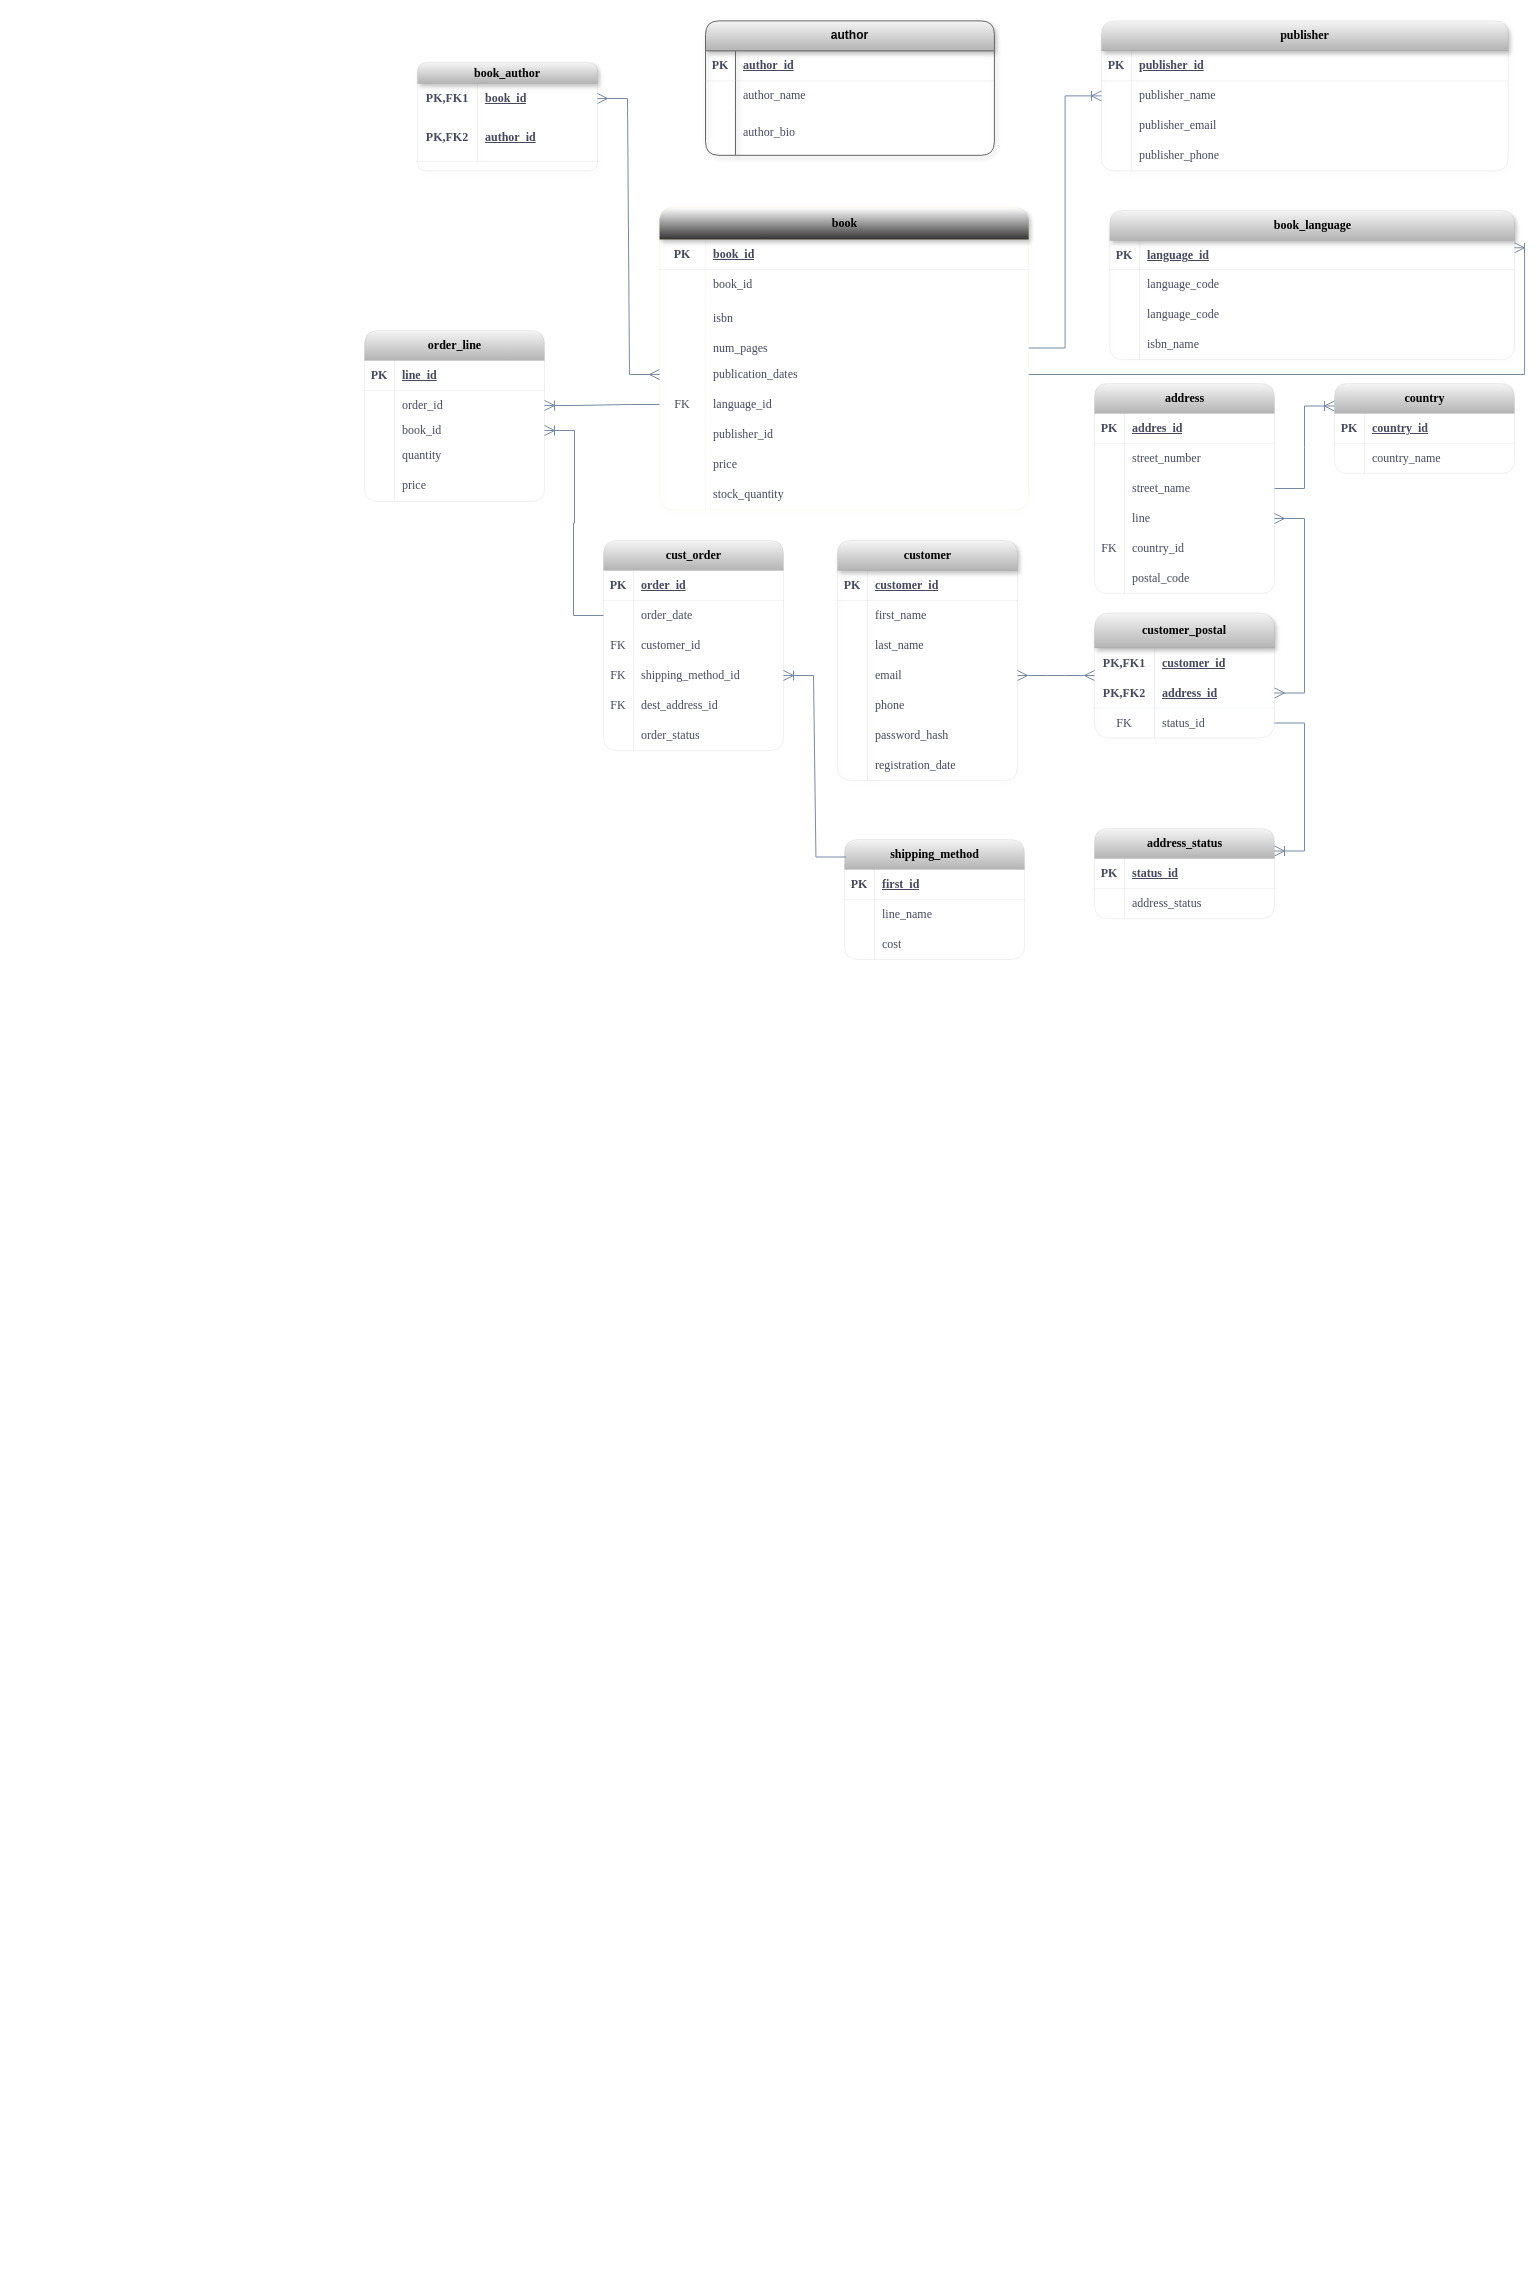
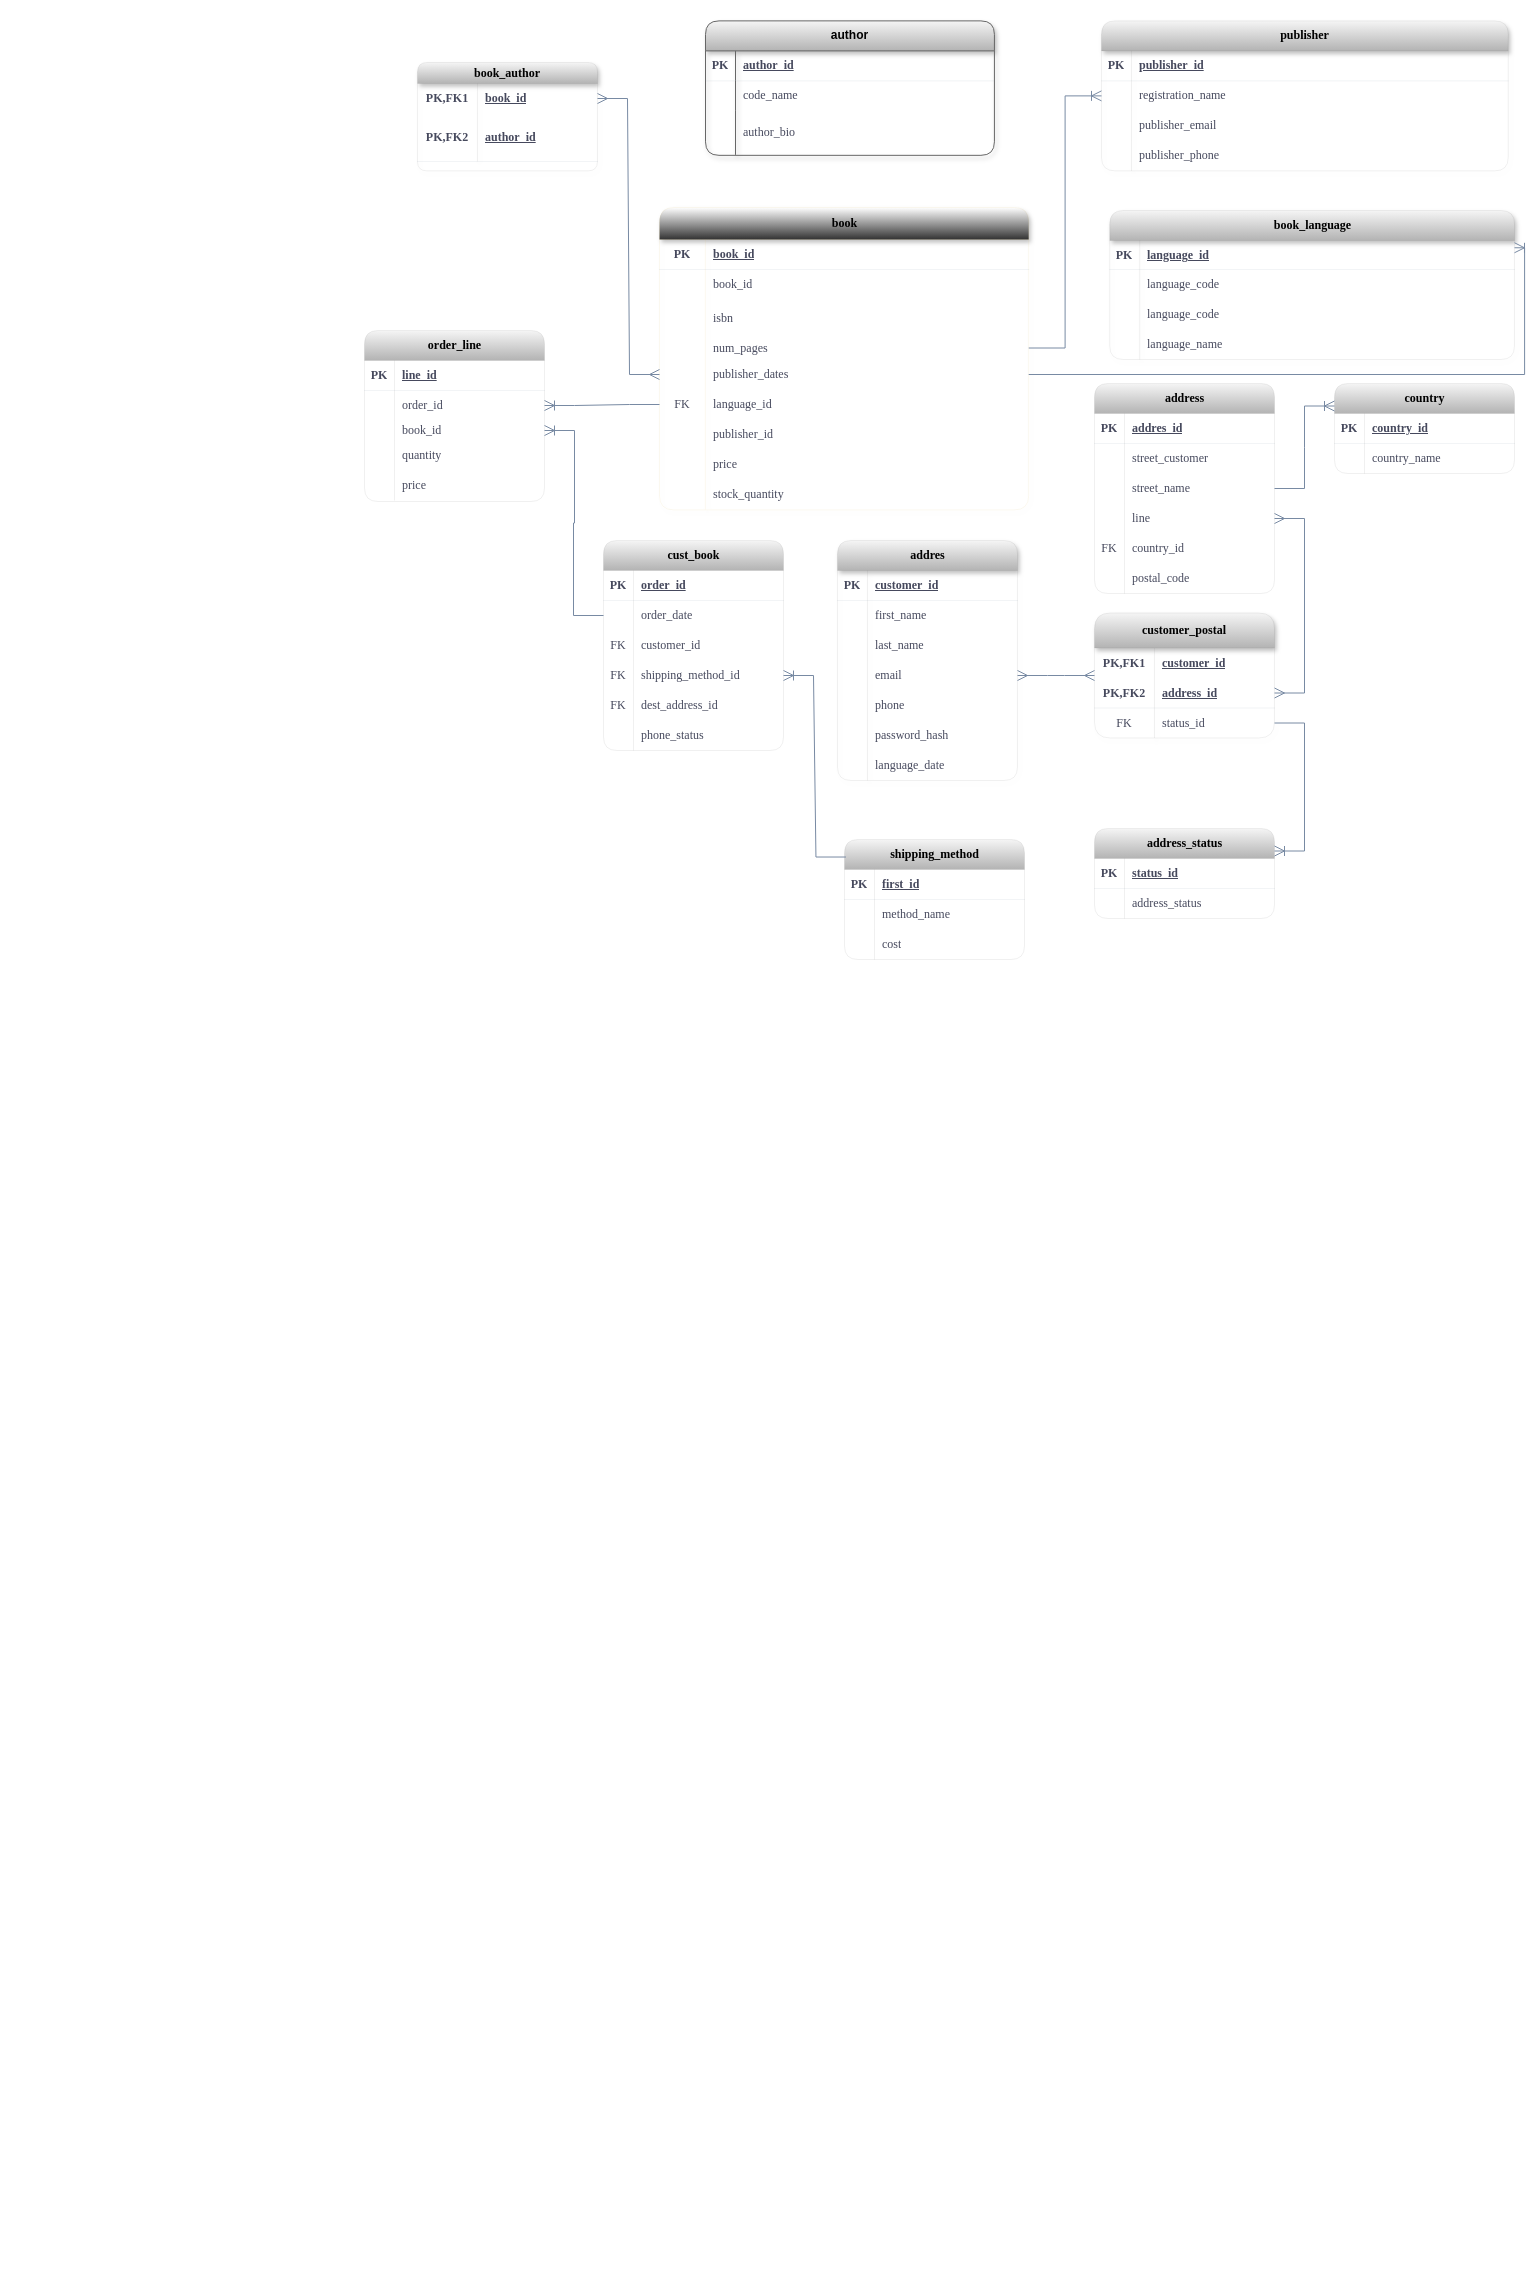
(780, 96) -> (774, 96)
(1183, 96) -> (1194, 96)
(1176, 345) -> (1190, 345)
(766, 375) -> (761, 375)
(1176, 459) -> (1183, 459)
(694, 556) -> (694, 556)
(928, 556) -> (928, 556)
(682, 736) -> (682, 736)
(930, 766) -> (918, 766)
(910, 915) -> (919, 915)
